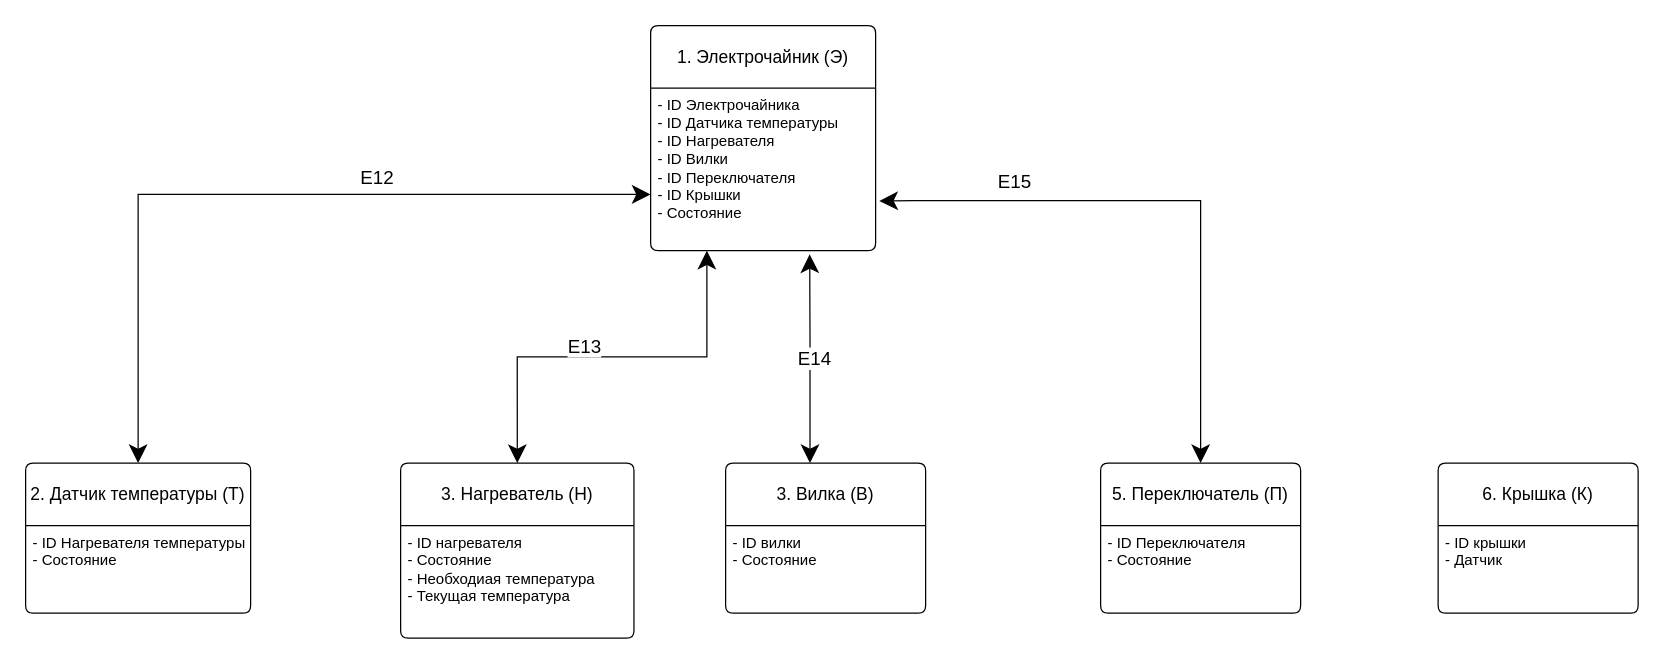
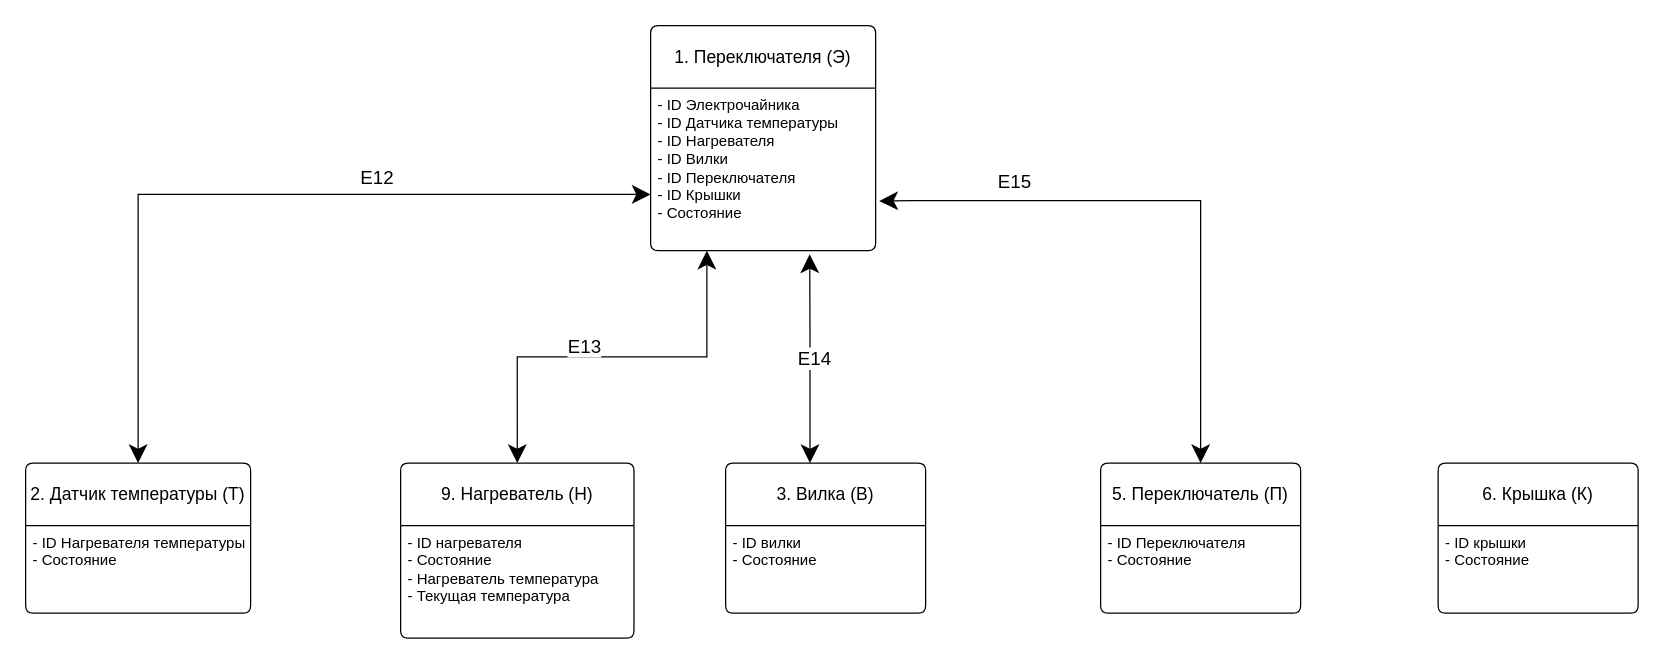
(763, 57) -> (763, 57)
(518, 494) -> (518, 494)
(1488, 552) -> (1490, 552)
(505, 570) -> (509, 570)
